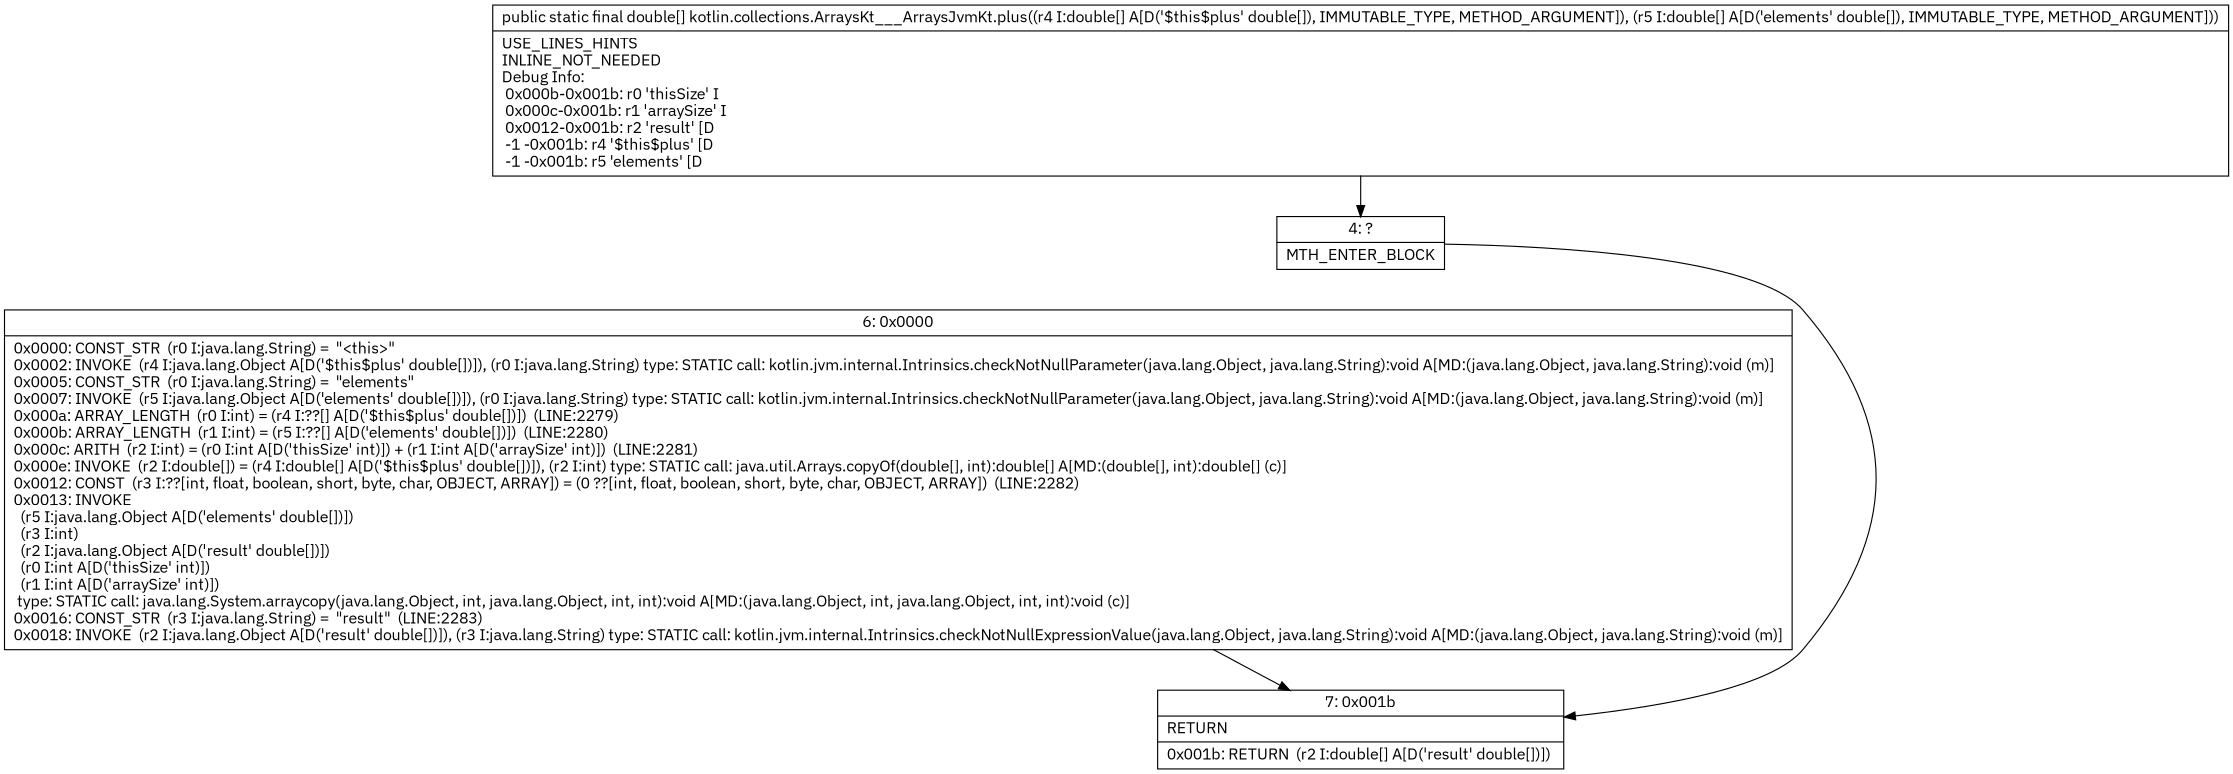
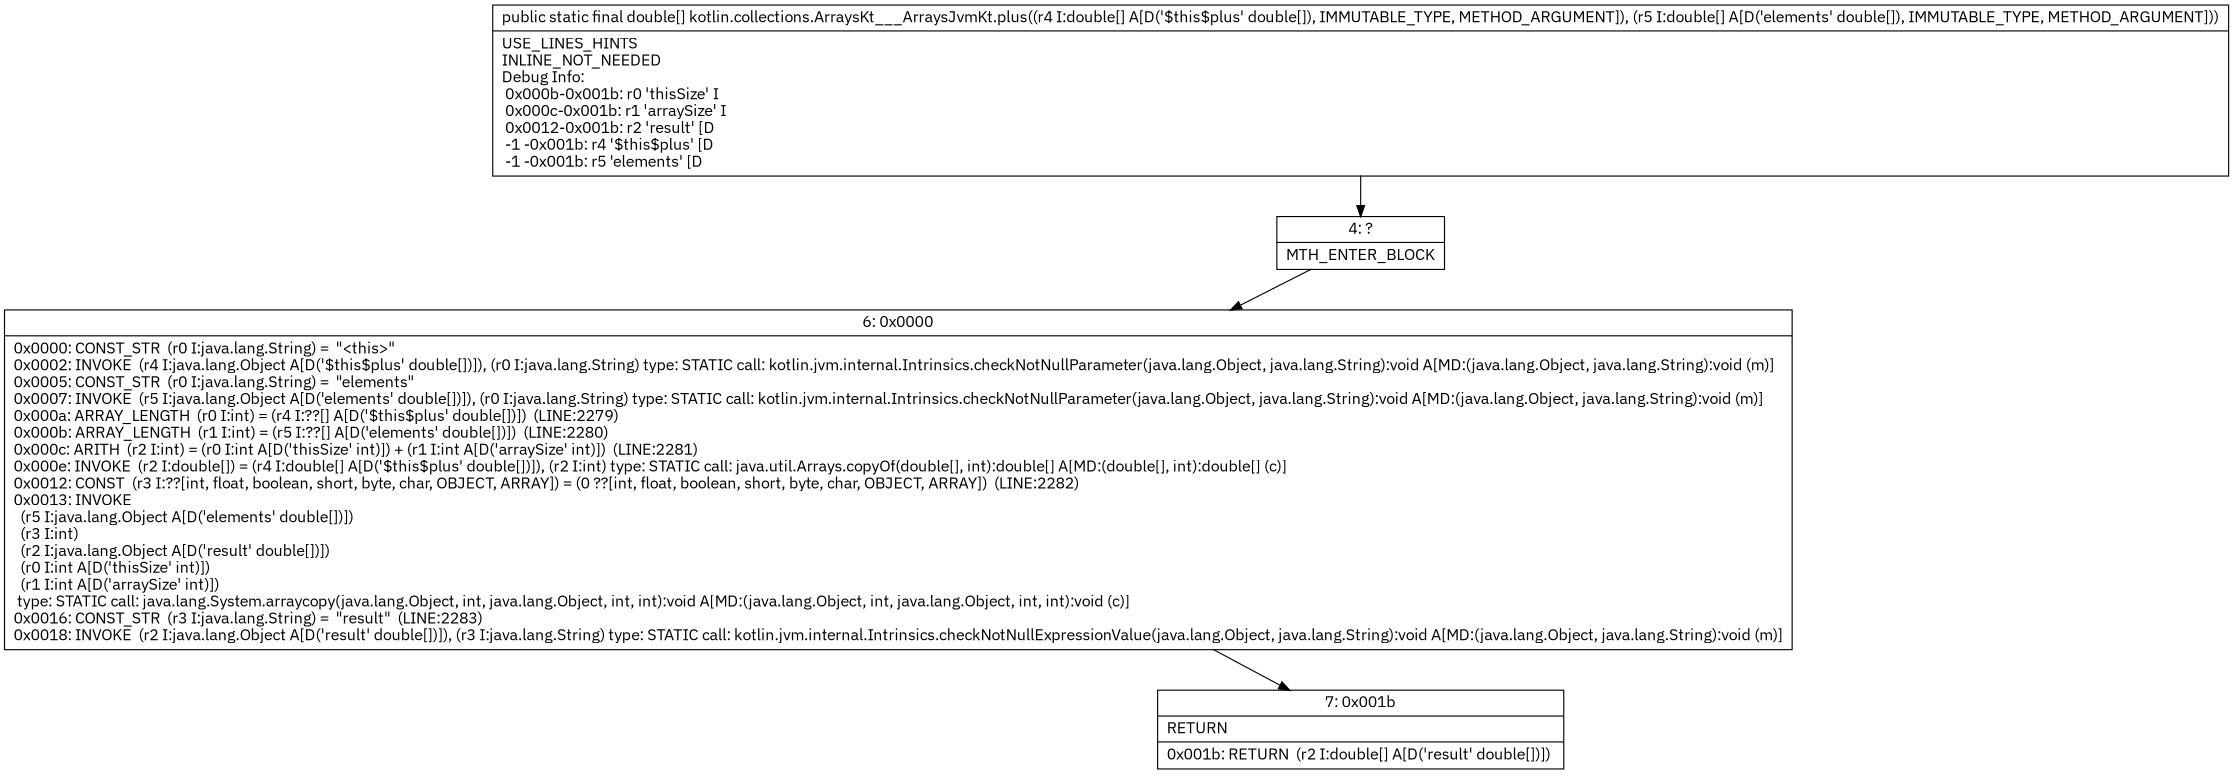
(1865, 417) -> (1276, 287)
